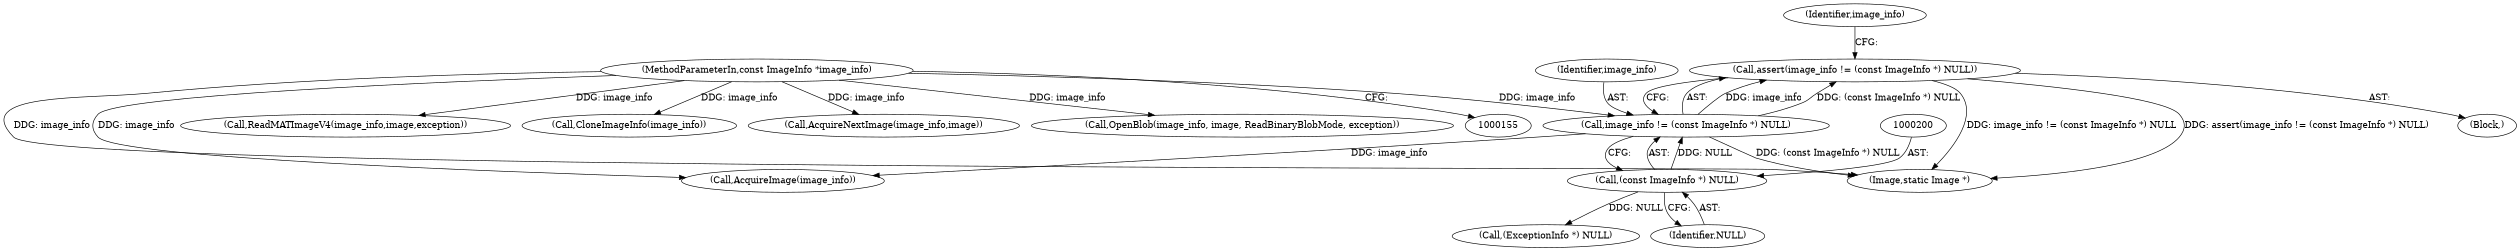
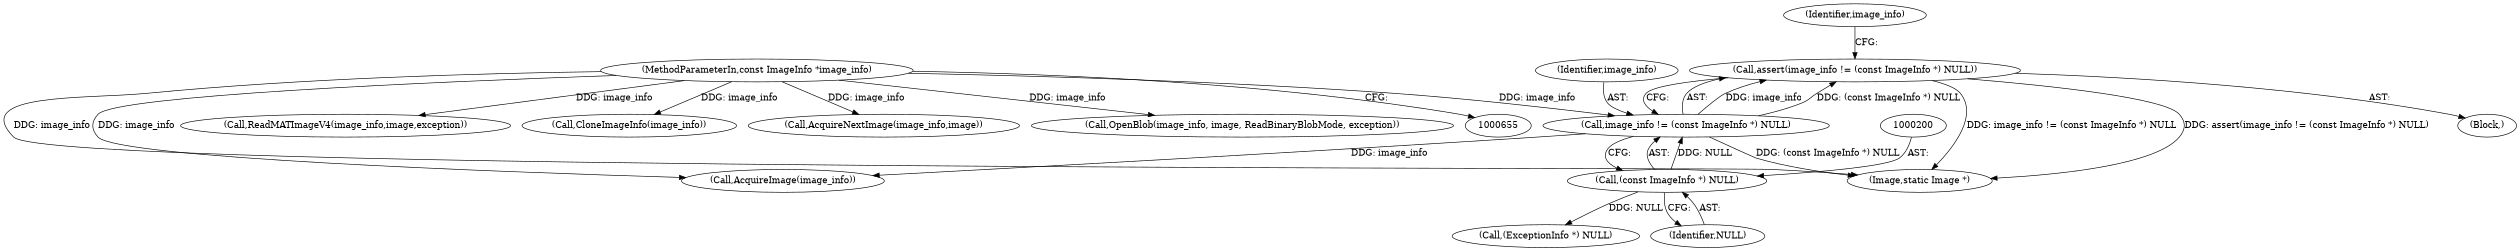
(1498, 126) -> (1498, 126)
